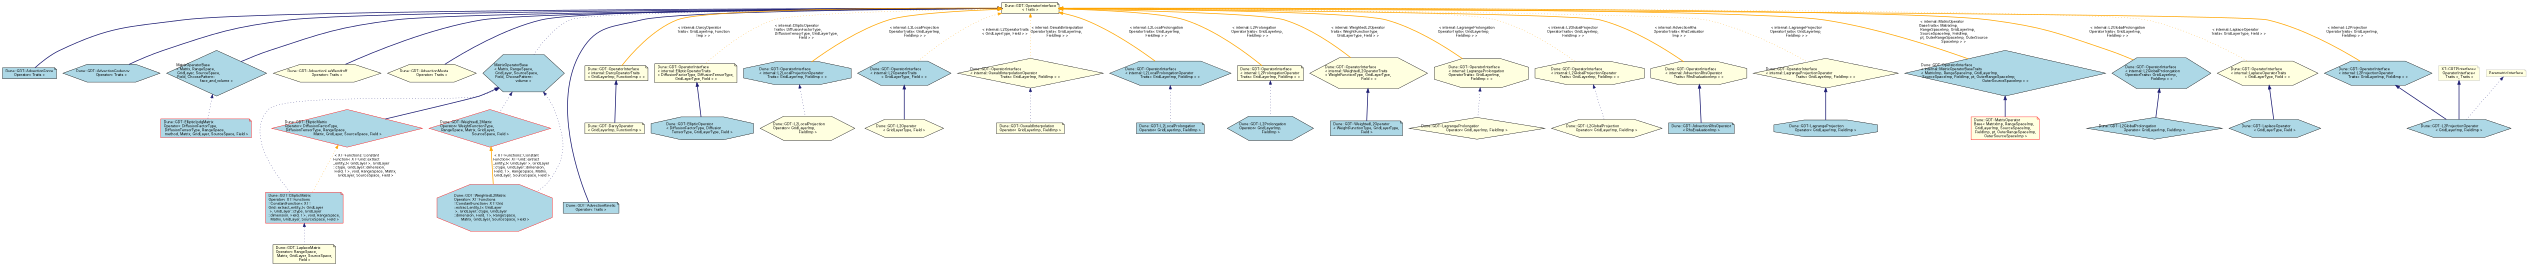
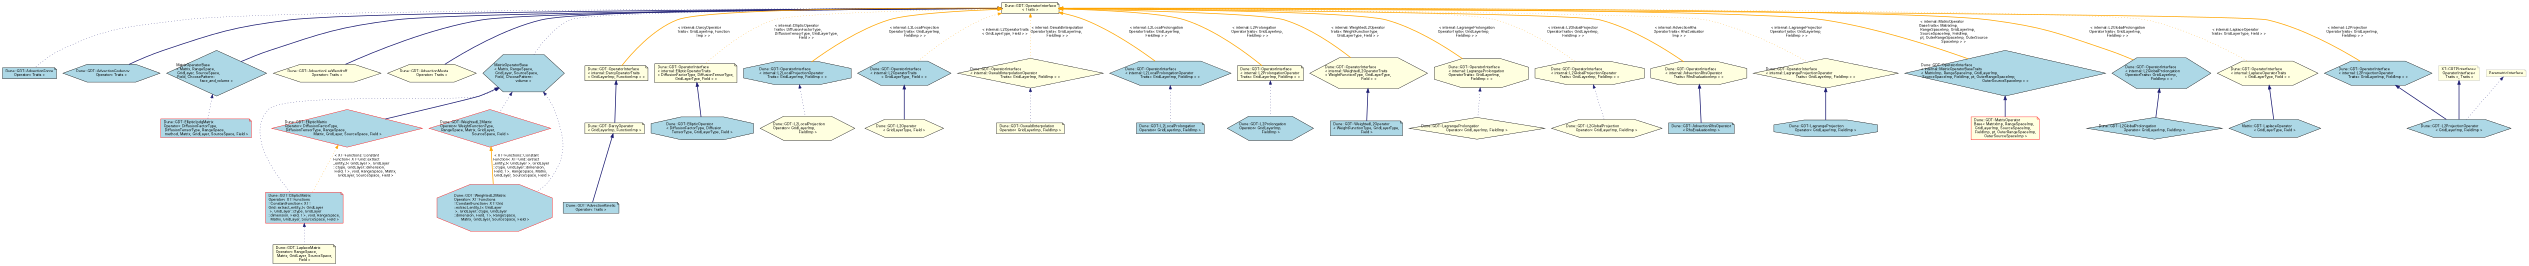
(438, 12) -> (438, 12)
(677, 16) -> (602, 170)
(2275, 128) -> (2275, 128)
